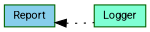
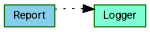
(80, 23) -> (69, 9)
